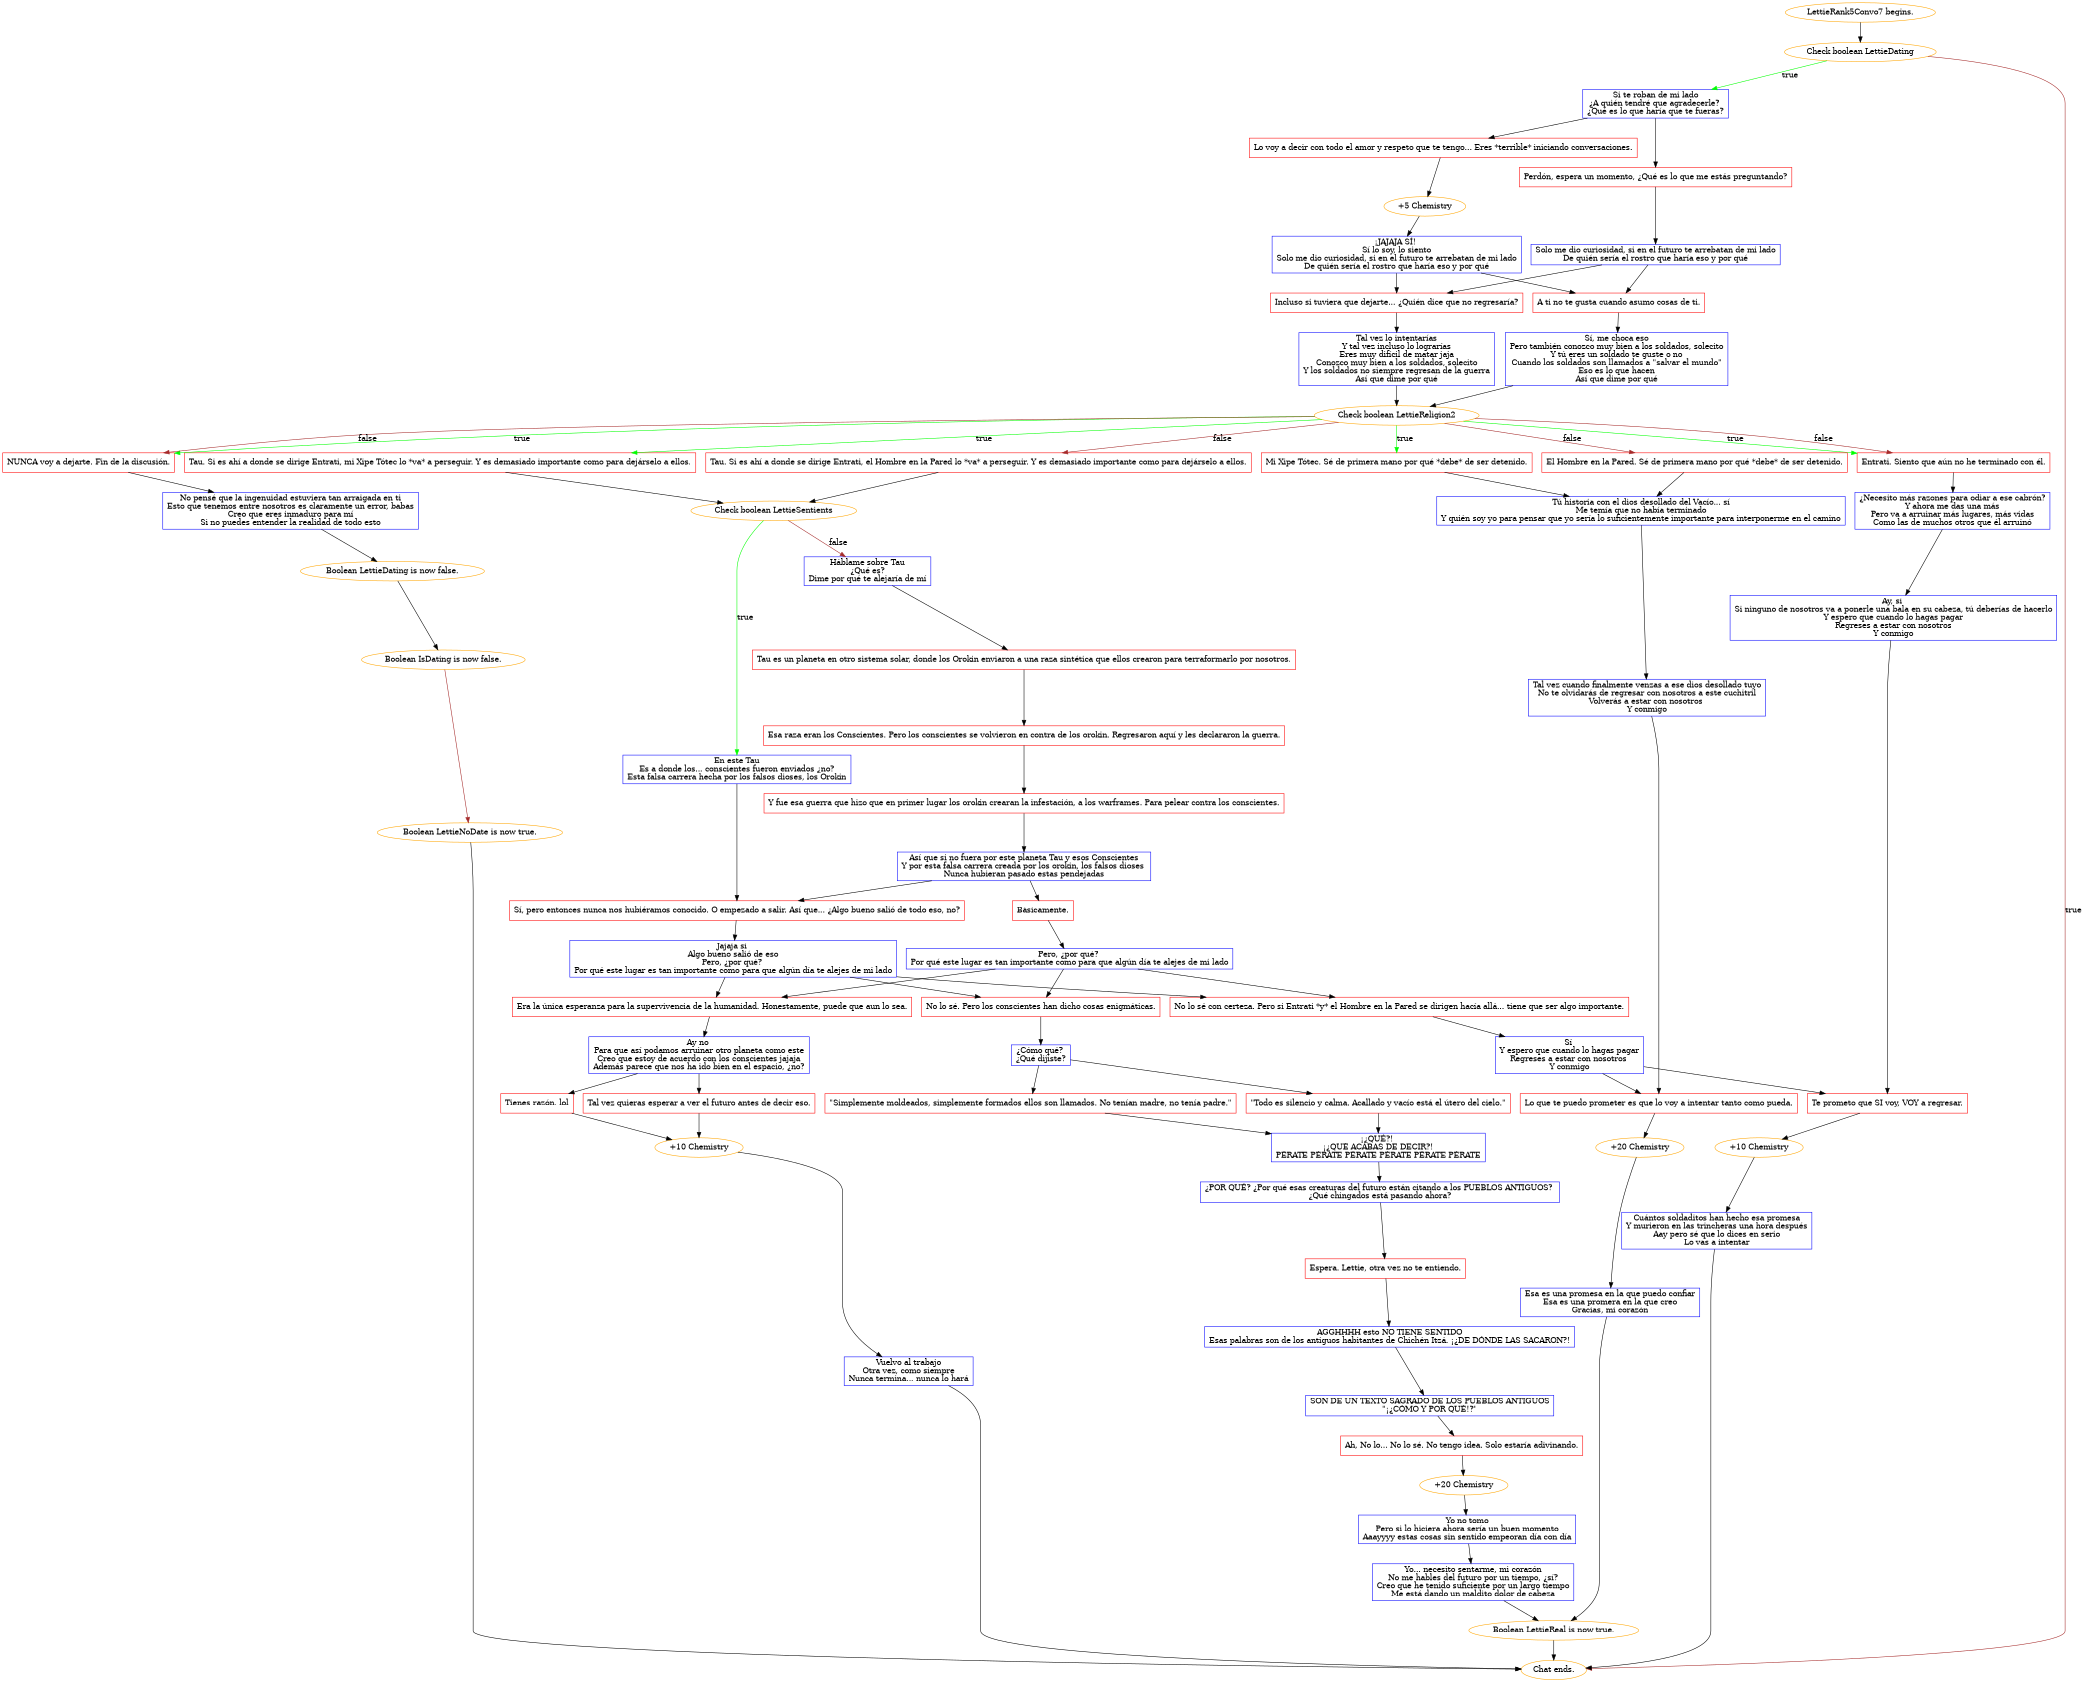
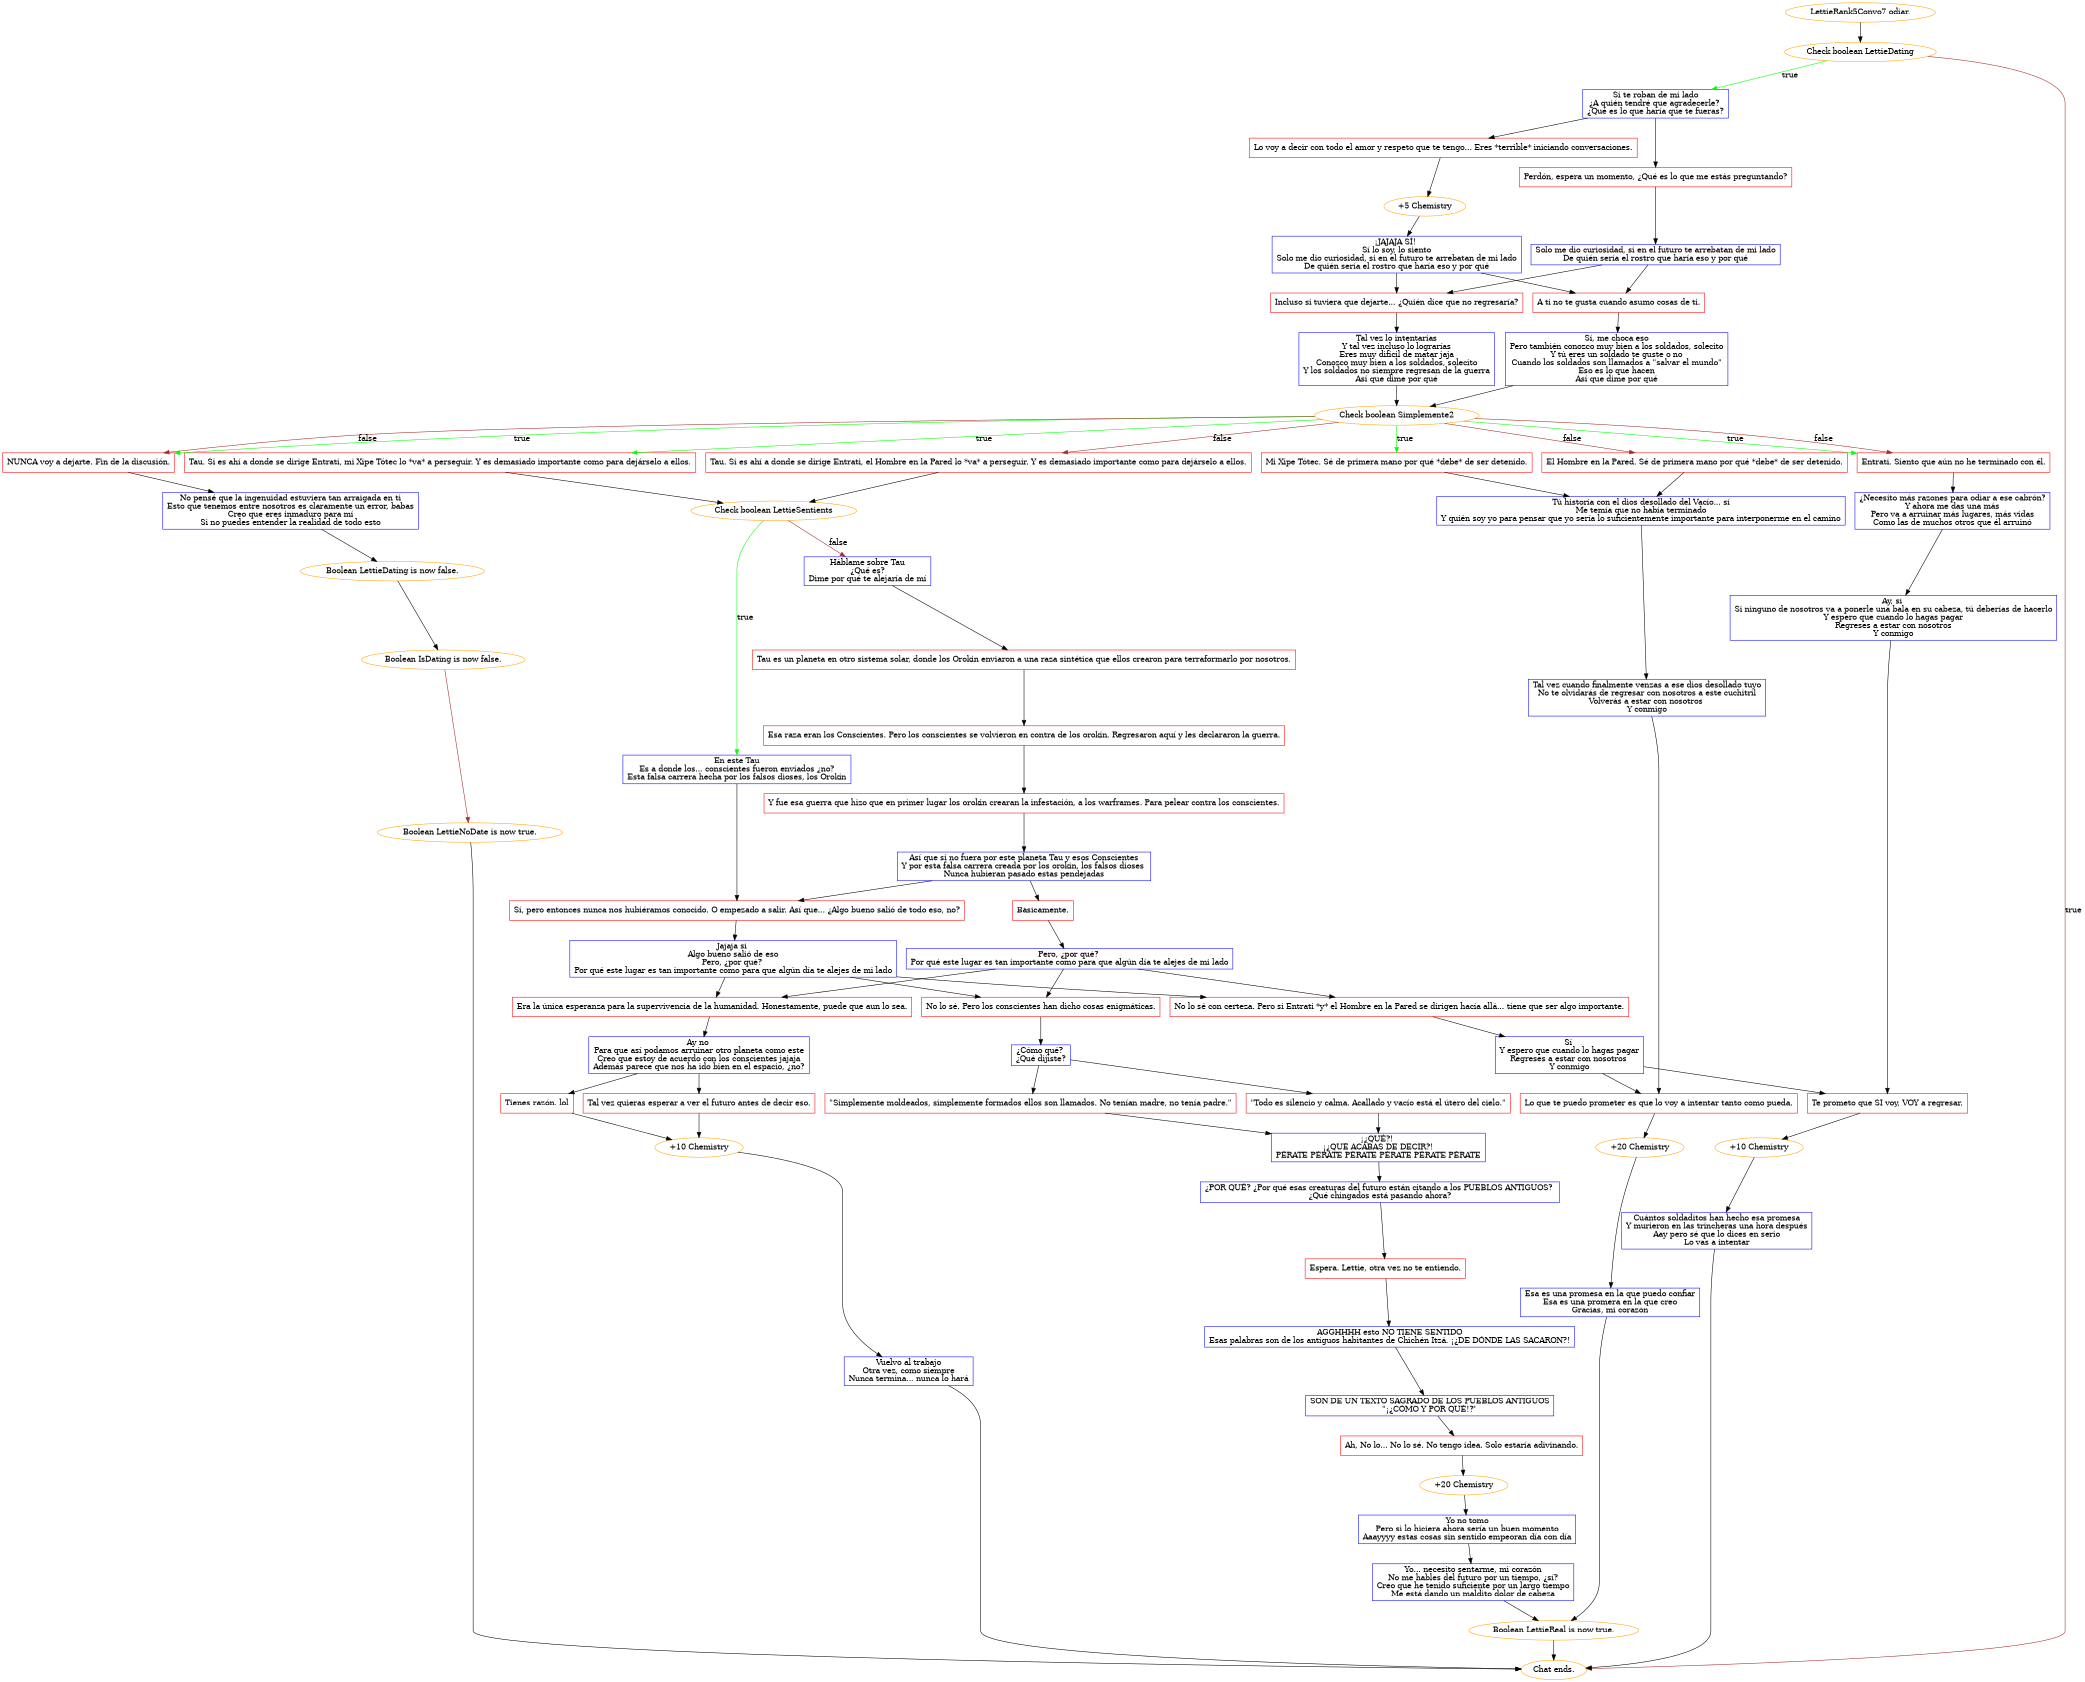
(1860, 12) -> (1860, 12)
(1397, 415) -> (1397, 415)
